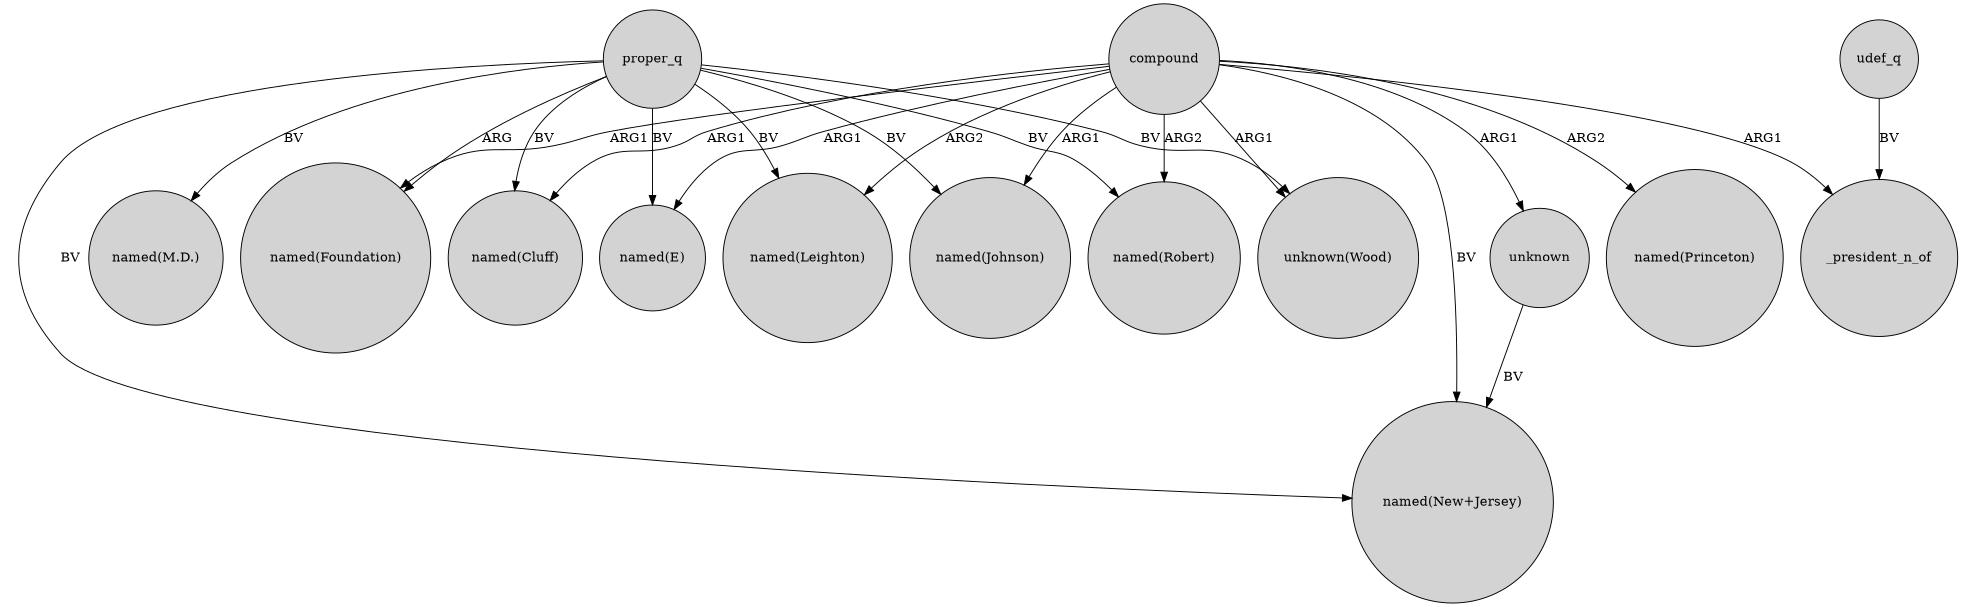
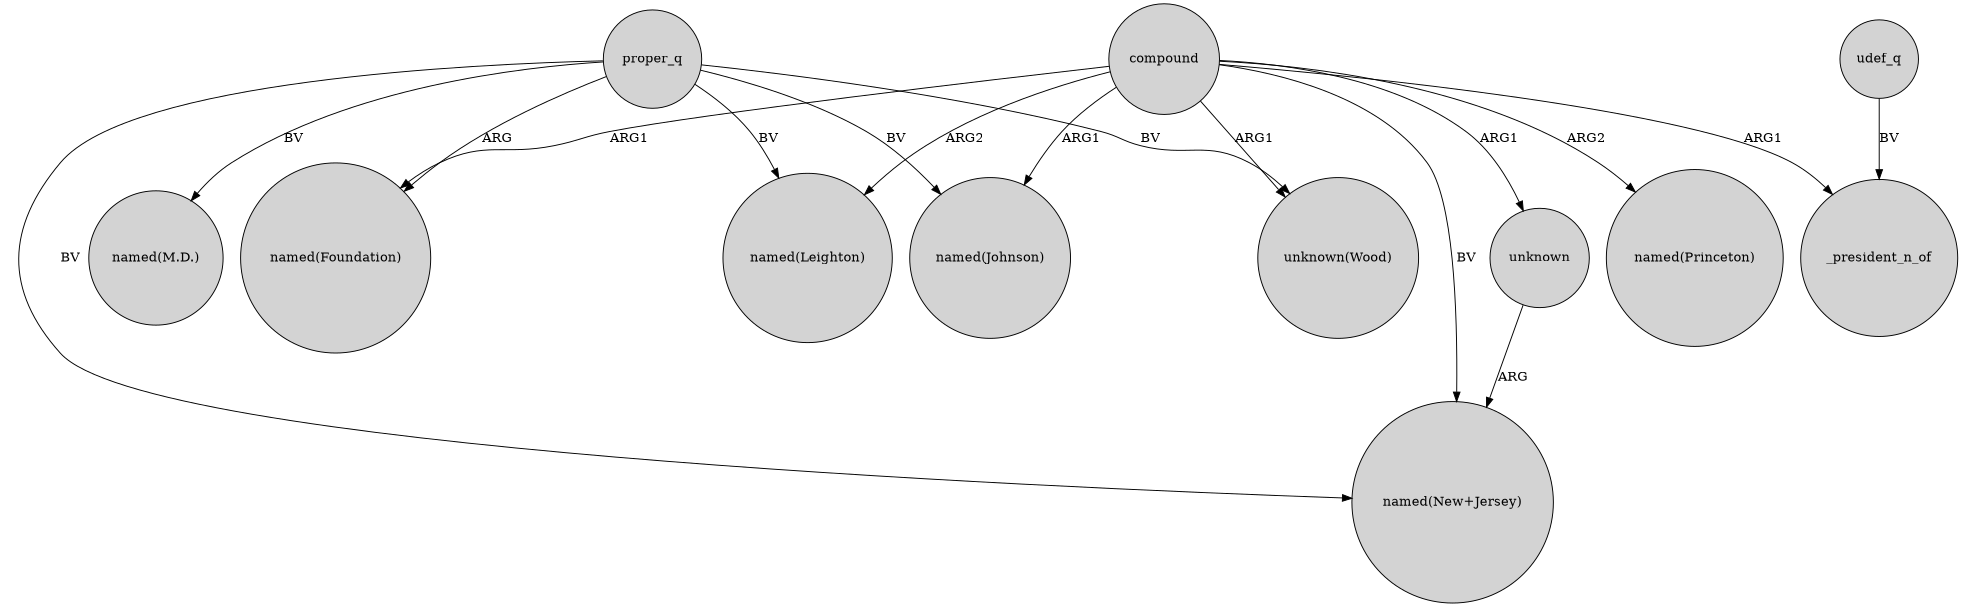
(515, 258) -> none
(653, 258) -> none
(1164, 258) -> none
(1513, 377) -> (1513, 377)
